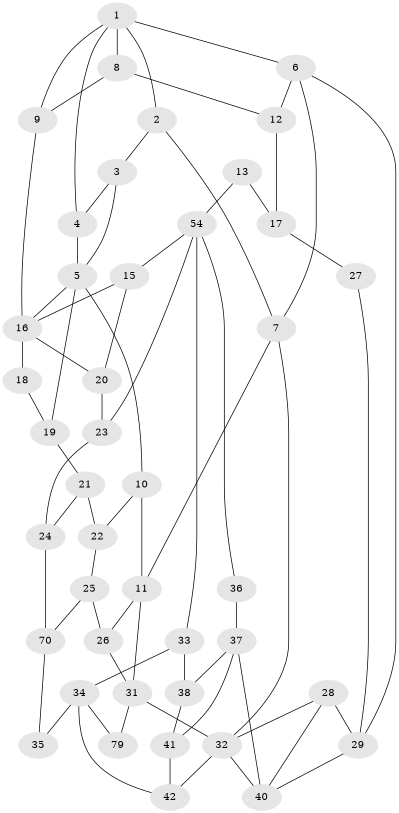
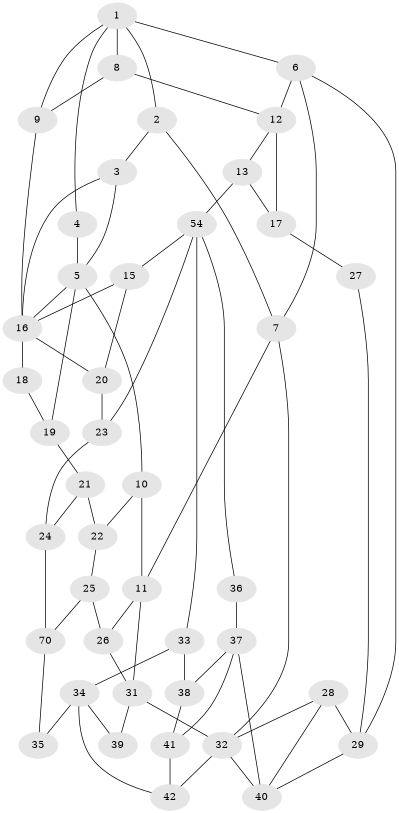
none -> (259, 146)
(97, 198) -> (39, 233)
(118, 745) -> (118, 745)
